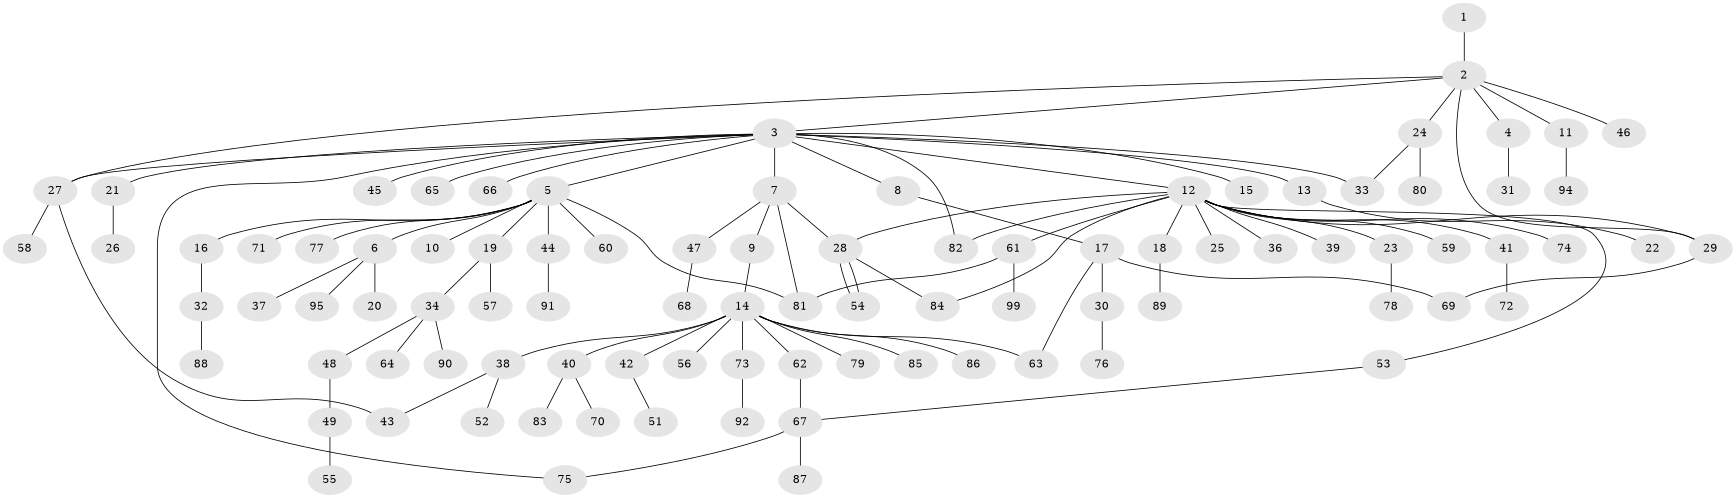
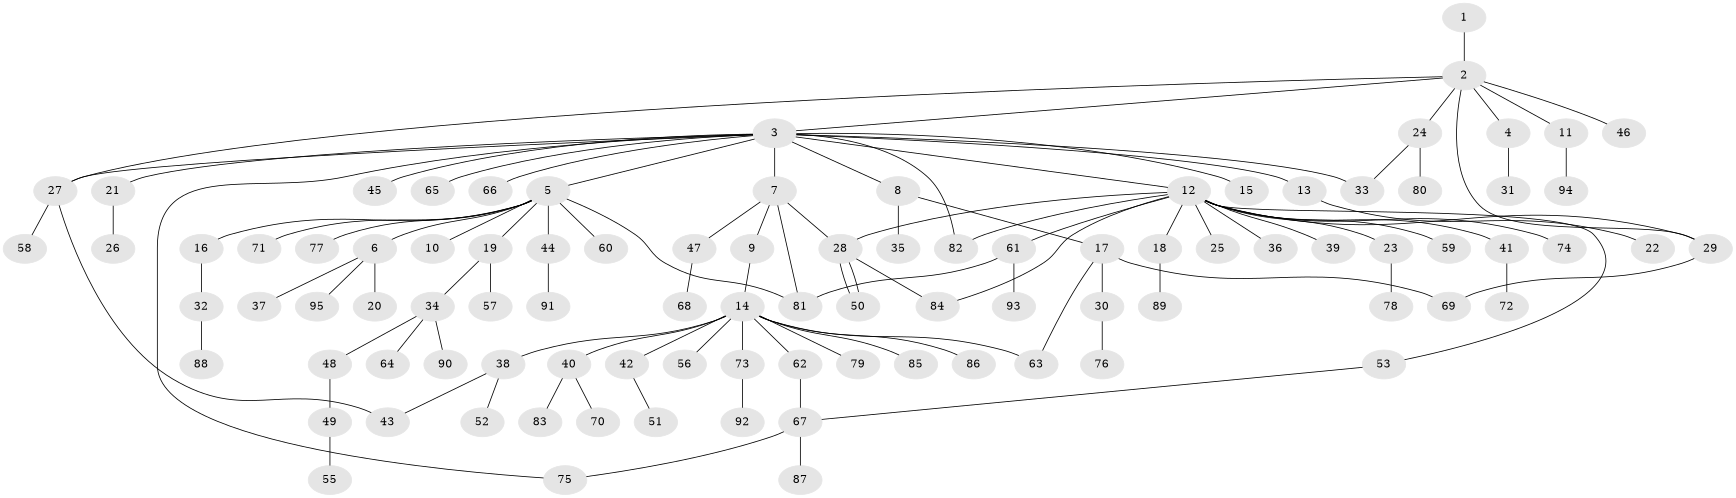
none -> (898, 249)
(858, 307) -> (858, 307)
(1014, 307) -> (1014, 307)
